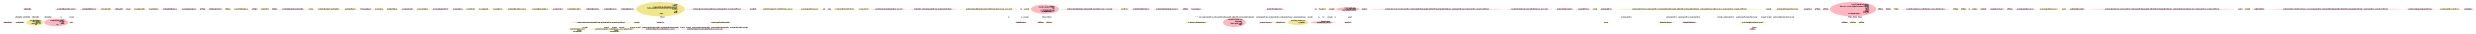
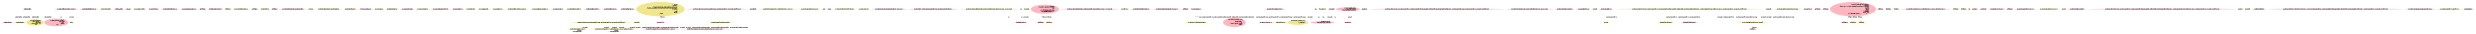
(1633, 19) -> (1606, 16)
